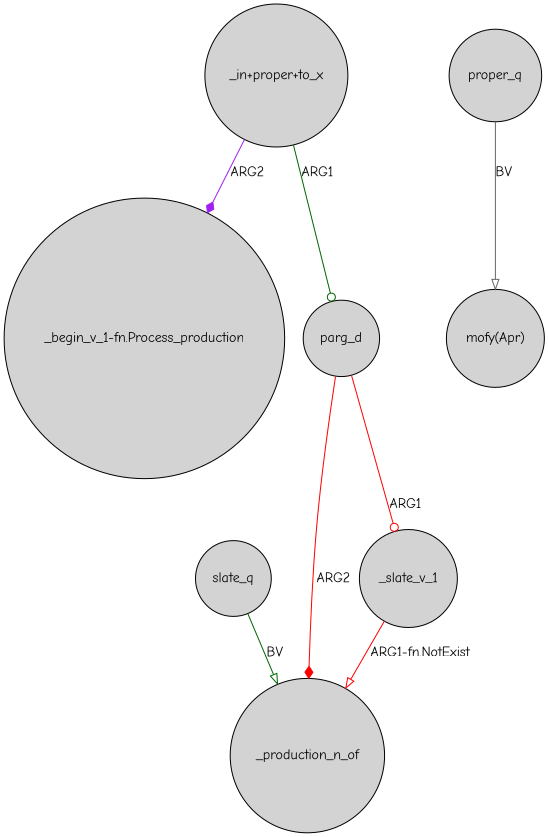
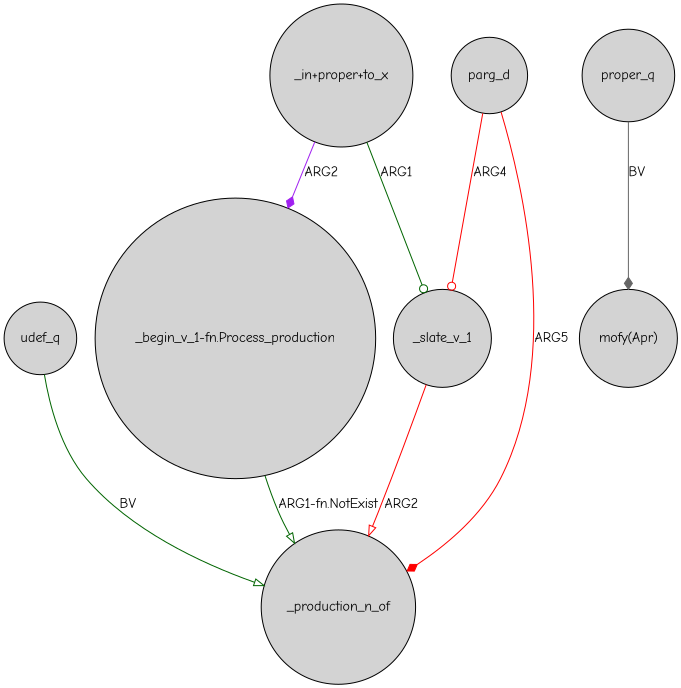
(495, 201) -> (628, 200)
(312, 219) -> (395, 214)
(405, 504) -> (490, 172)
none -> (276, 506)
(233, 579) -> (40, 338)
(333, 579) -> (551, 338)
(420, 653) -> (401, 504)
